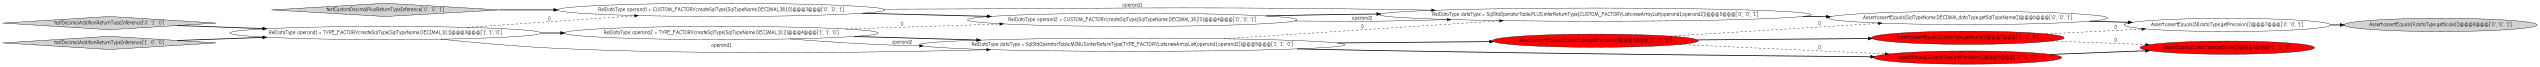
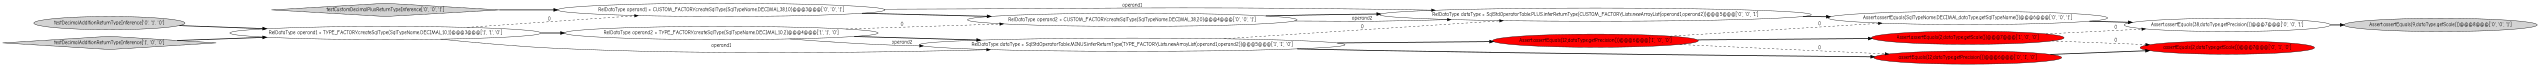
(109, 23) -> (109, 23)
